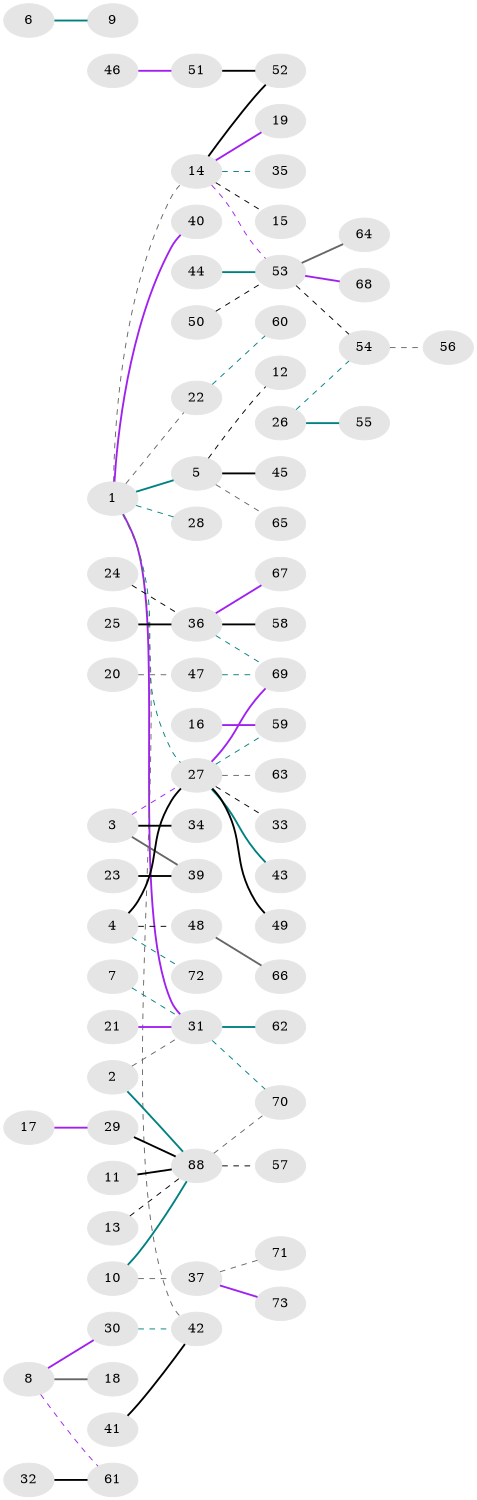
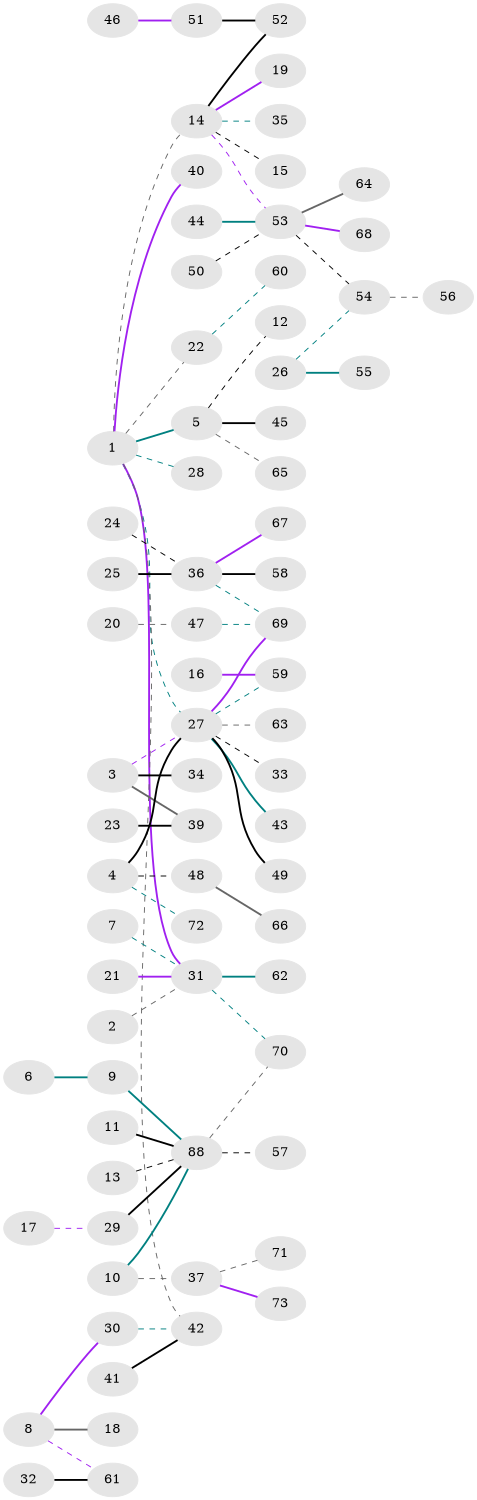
(155, 1121) -> (155, 1115)
(71, 1128) -> (71, 1228)
